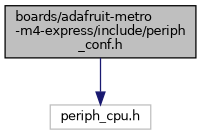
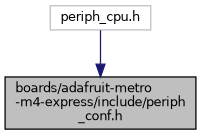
(101, 75) -> (101, 47)
